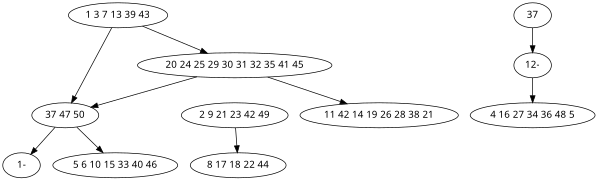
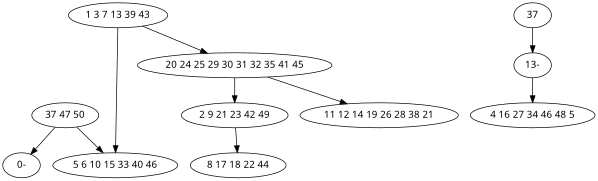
(93, 62) -> (117, 87)
(533, 65) -> (533, 65)
(147, 91) -> (235, 87)
(379, 115) -> (379, 115)
(533, 115) -> (533, 115)
(22, 165) -> (22, 165)
